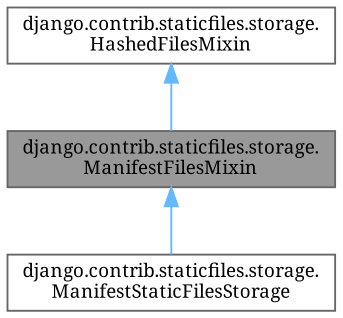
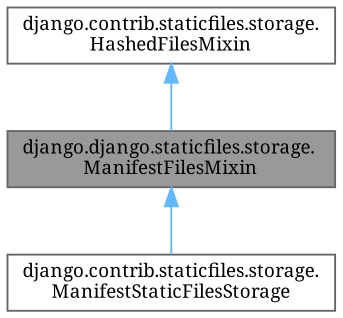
(171, 159) -> (171, 159)
